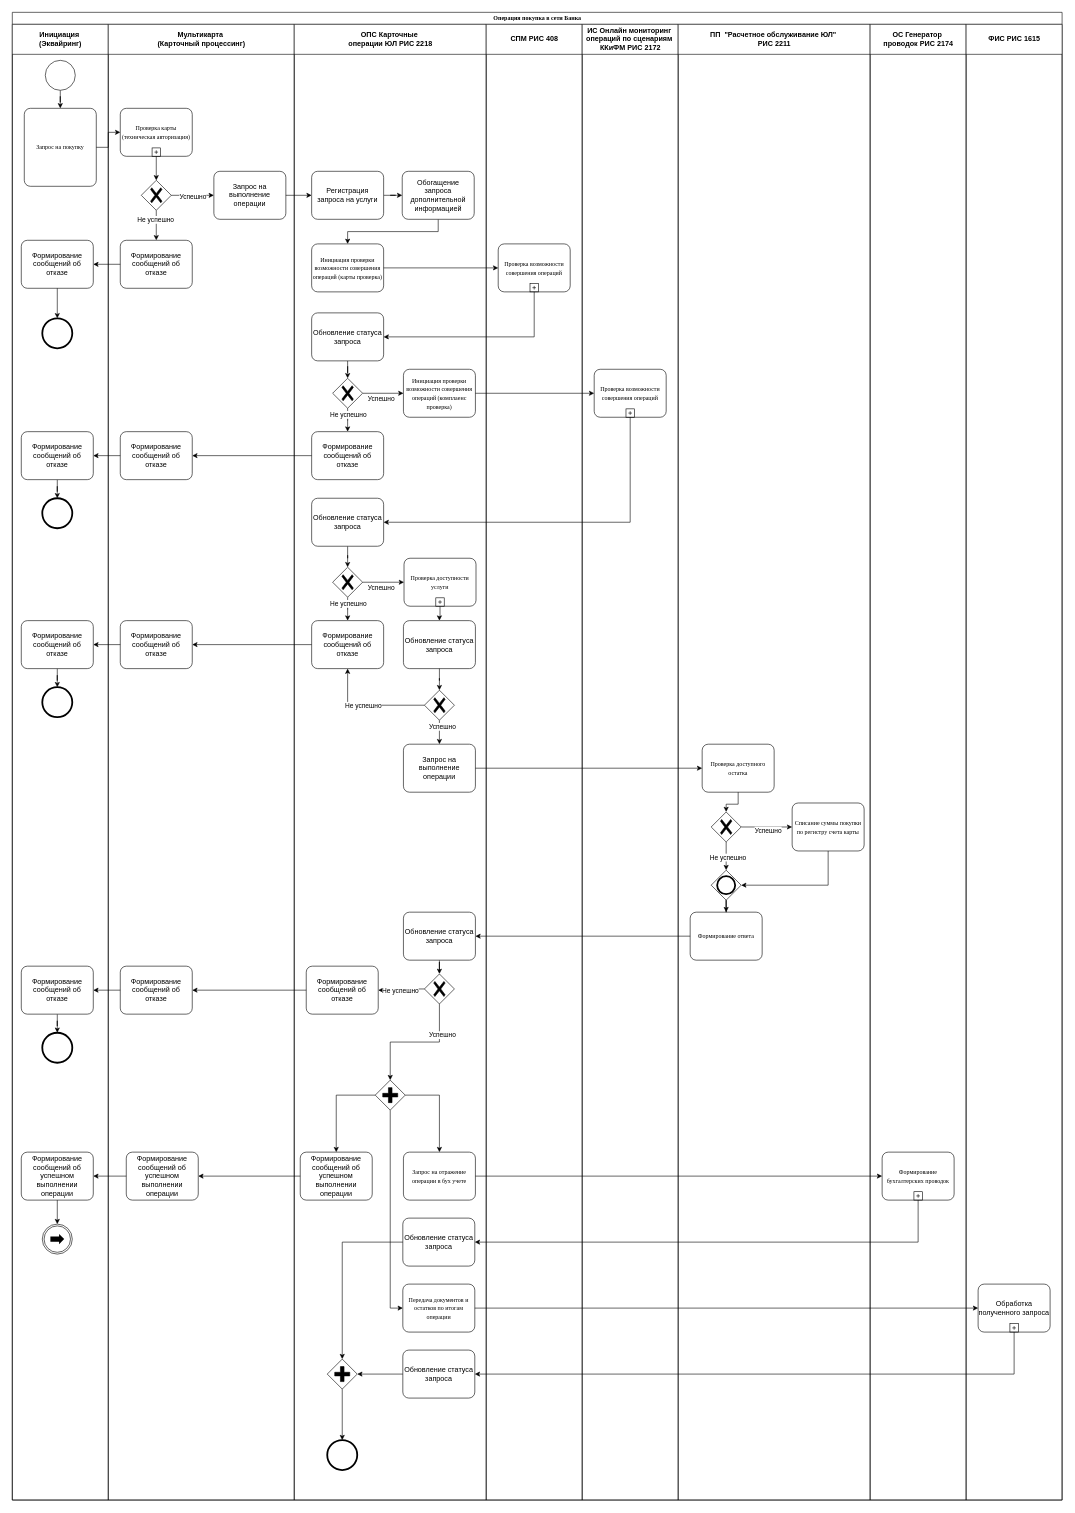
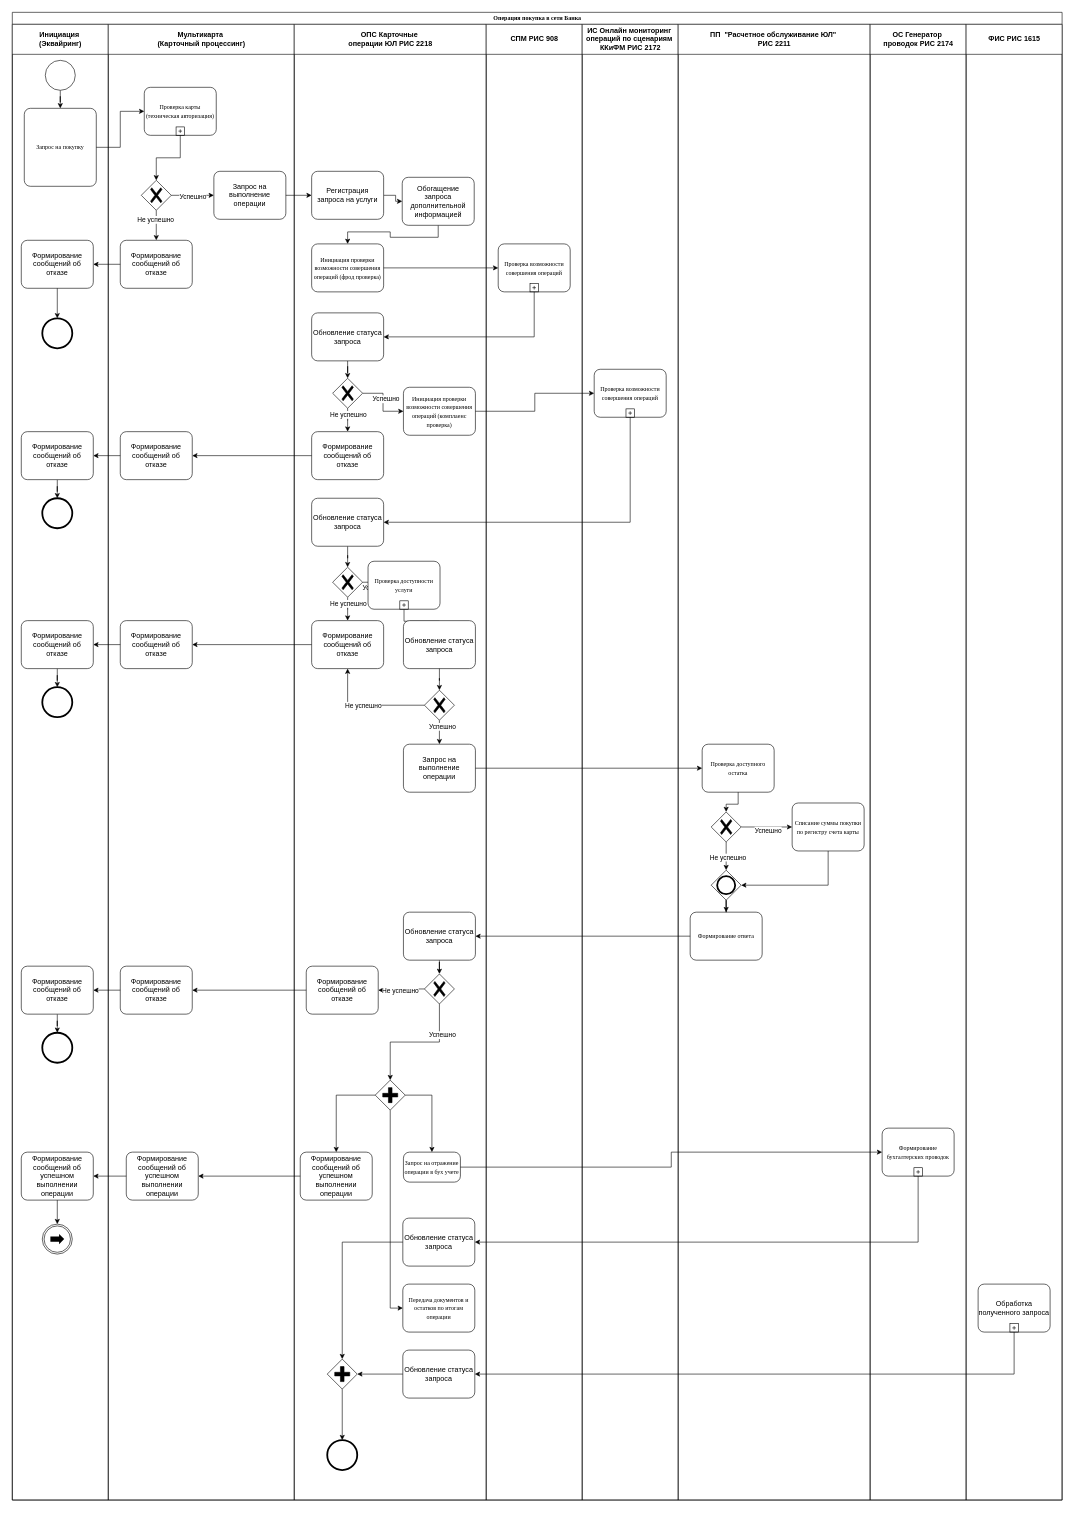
(535, 39) -> (535, 39)
(156, 132) -> (180, 111)
(438, 195) -> (438, 201)
(348, 268) -> (348, 268)
(440, 393) -> (440, 411)
(440, 582) -> (404, 585)
(440, 1176) -> (432, 1167)
(918, 1176) -> (918, 1152)
(972, 1308) -> none
